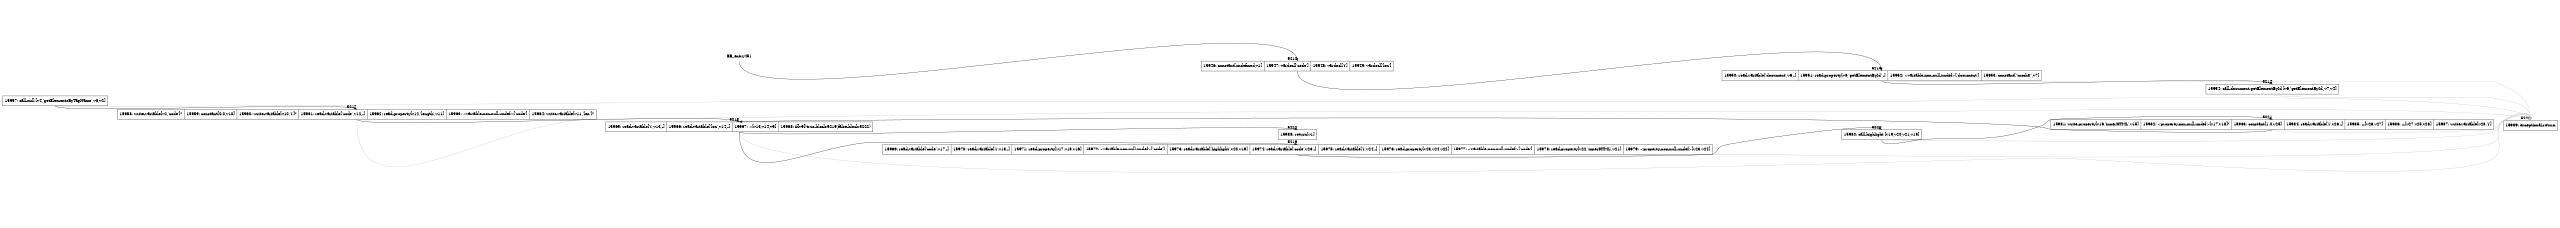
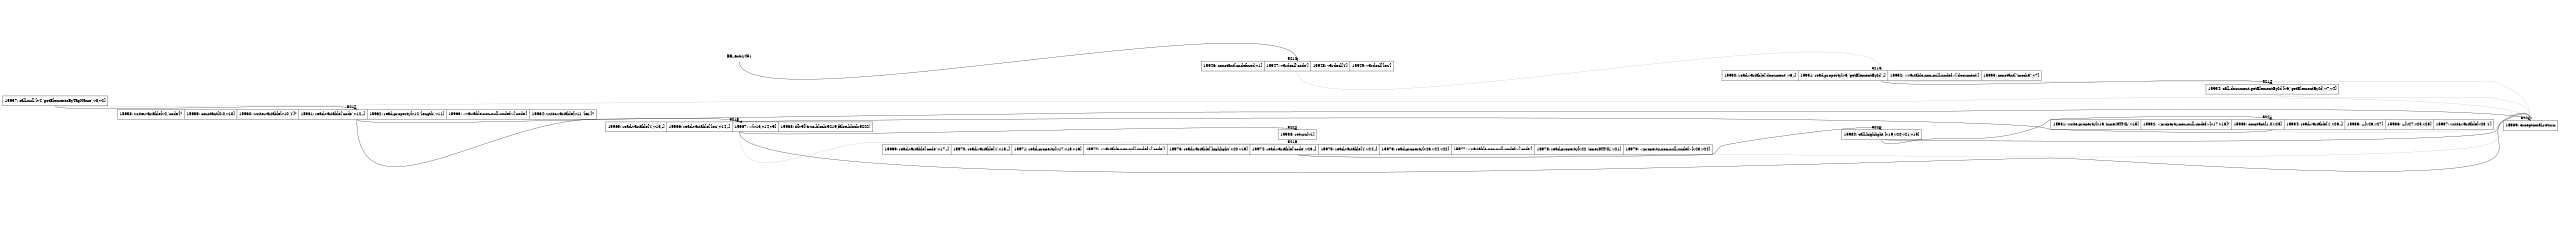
(1589, 71) -> (1589, 71)
(1424, 112) -> (1424, 112)
(2210, 141) -> (2210, 141)
(1006, 142) -> (1006, 142)
(1651, 168) -> (1651, 168)
